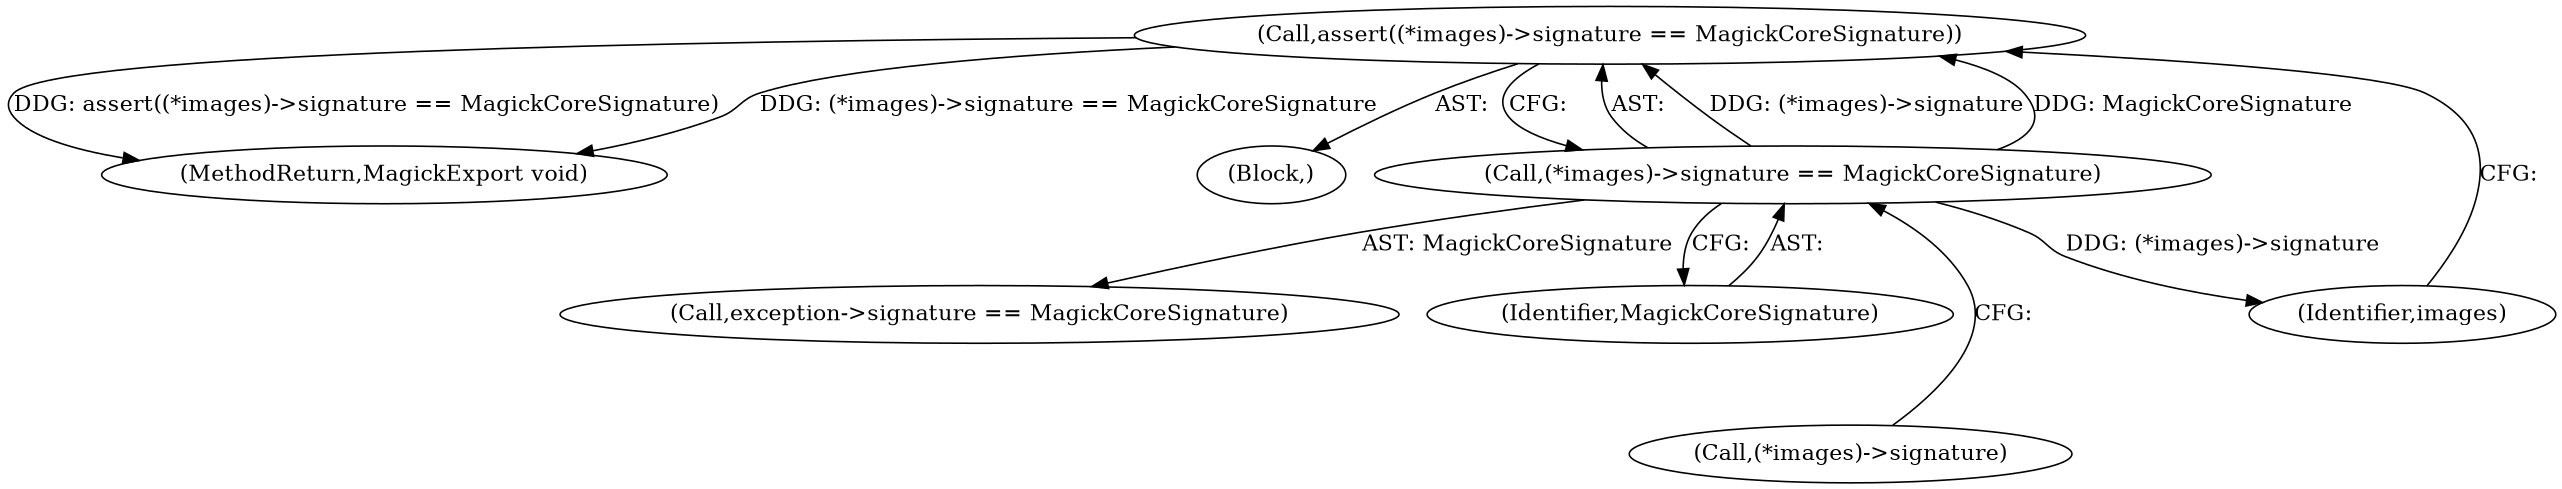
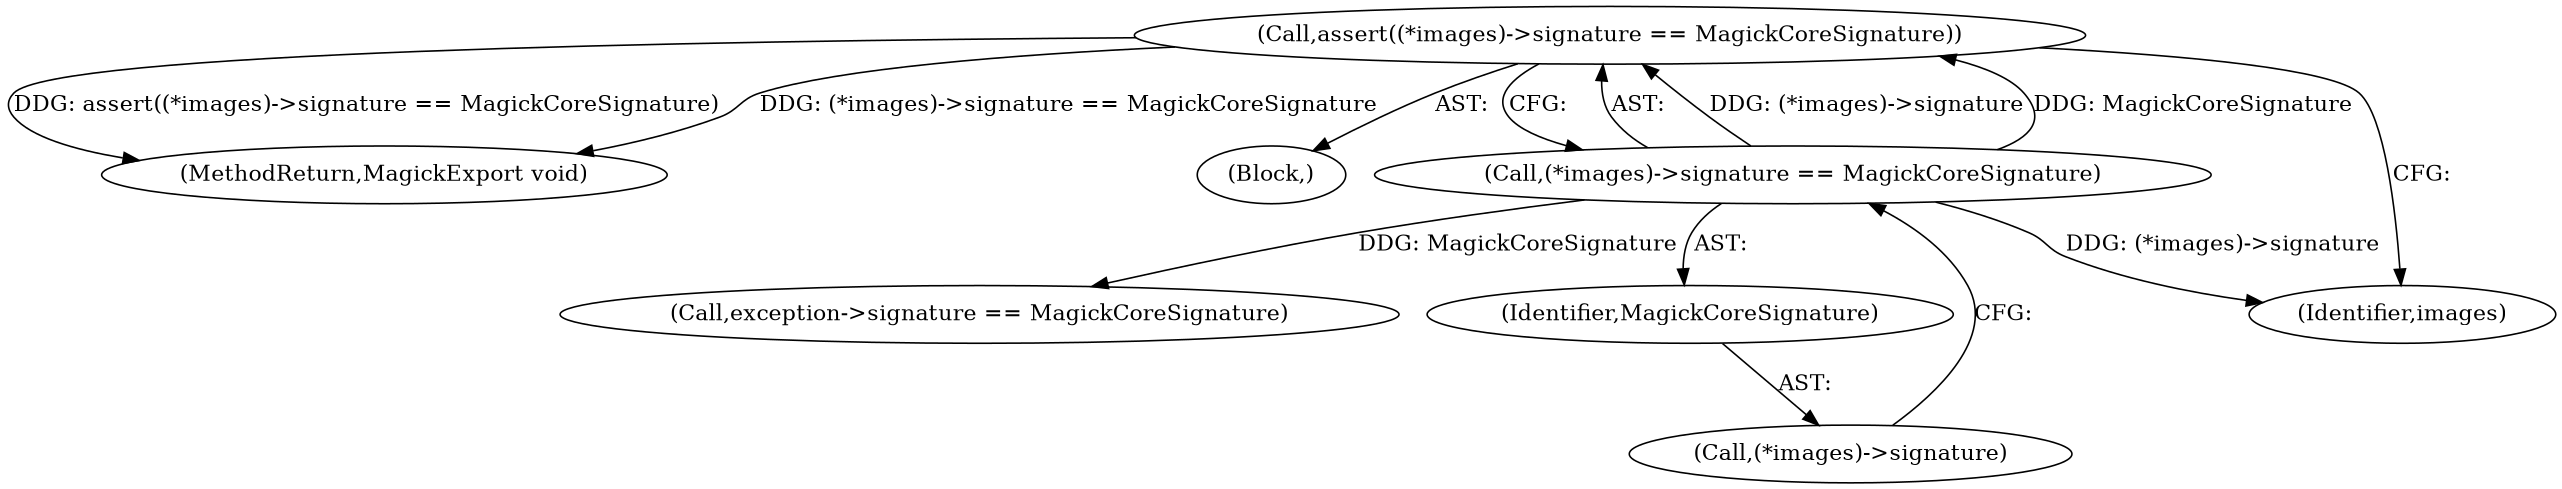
(2339, 76) -> (2292, 72)
(1518, 245) -> (1518, 245)
(1725, 245) -> (1725, 245)
(1758, 256) -> (1764, 379)
